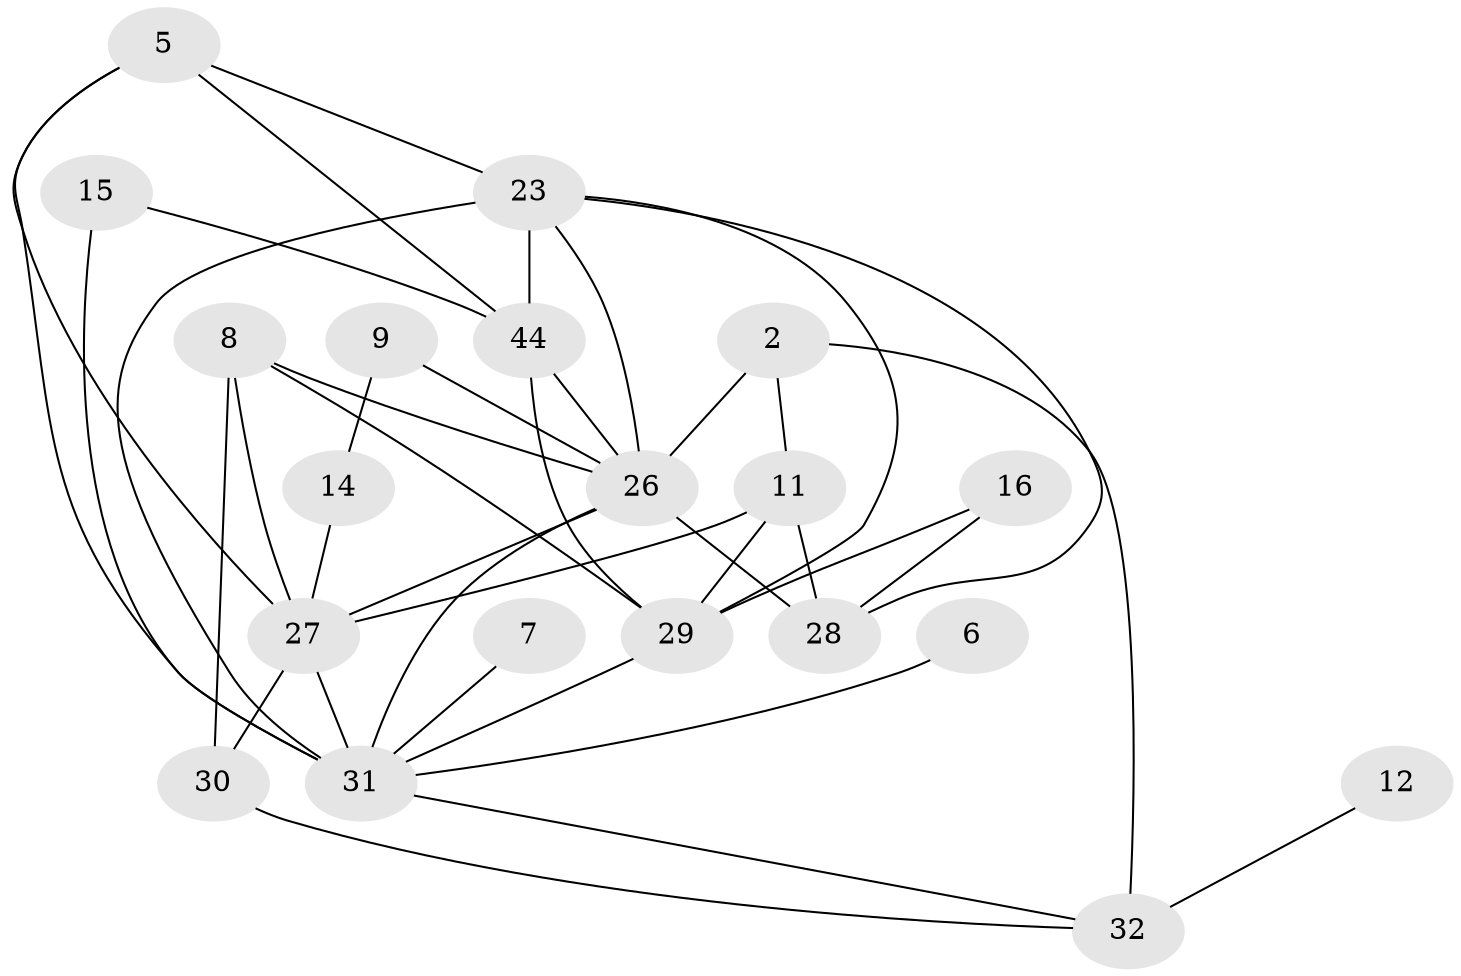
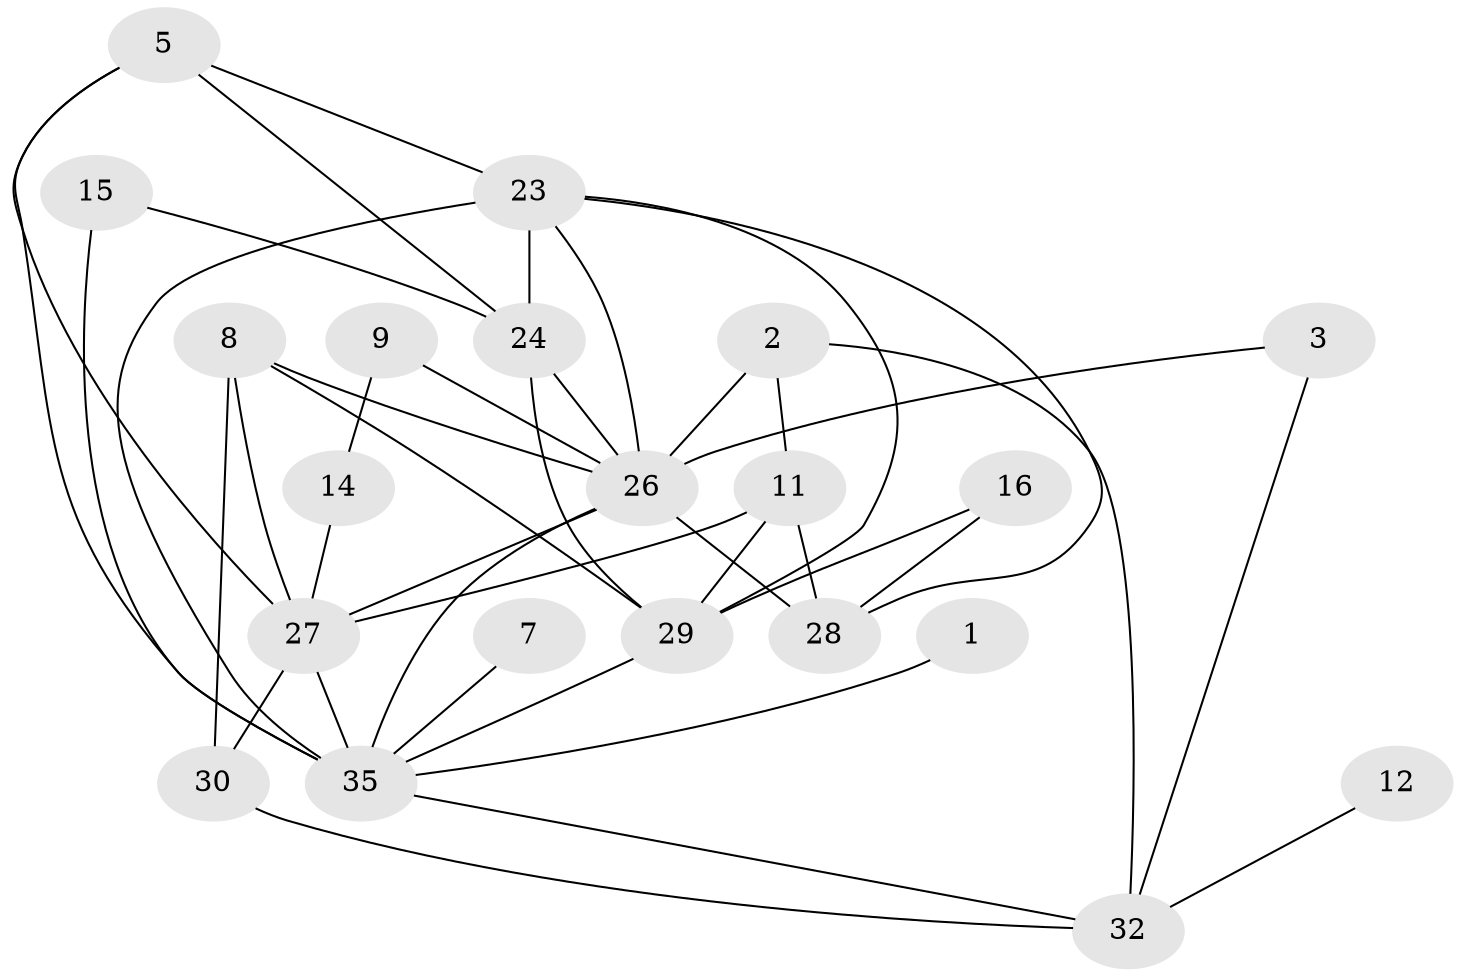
(529, 341) -> (529, 341)
none -> (1319, 341)
(973, 636) -> (973, 636)
(361, 784) -> (361, 784)
